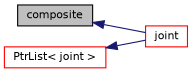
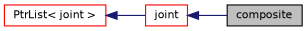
(125, 29) -> (213, 15)
